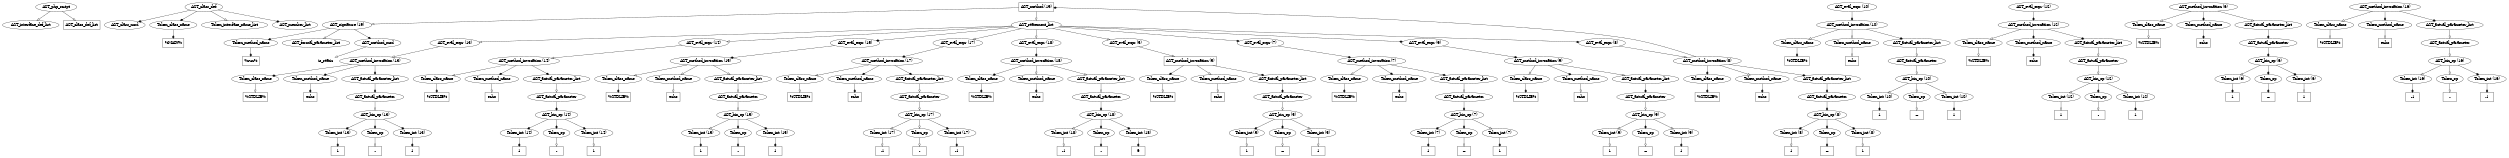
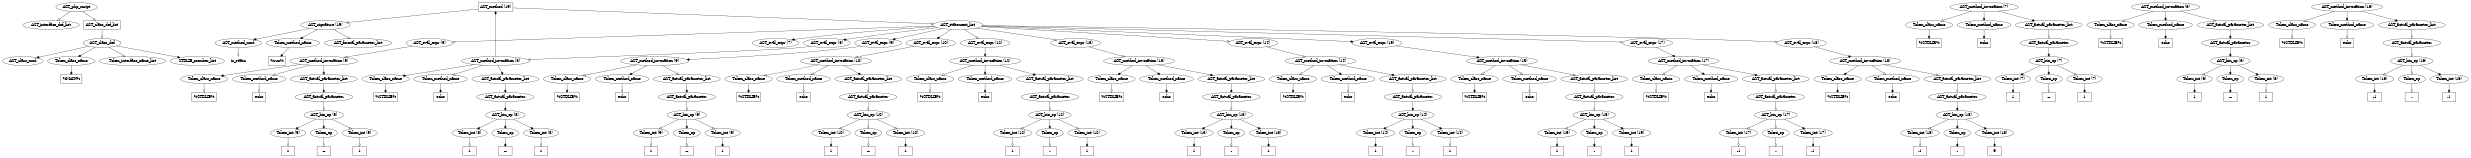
(1852, 15) -> (886, 52)
(295, 25) -> (197, 61)
none -> (102, 33)
none -> (946, 33)
none -> (970, 33)
(1313, 51) -> none
(1190, 61) -> (324, 61)
